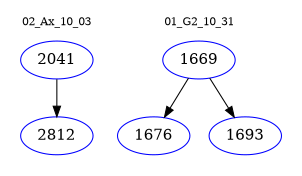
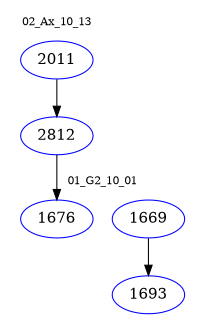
(57, 23) -> (57, 23)
(200, 23) -> (103, 182)
(57, 60) -> (57, 60)
(179, 93) -> (57, 178)
